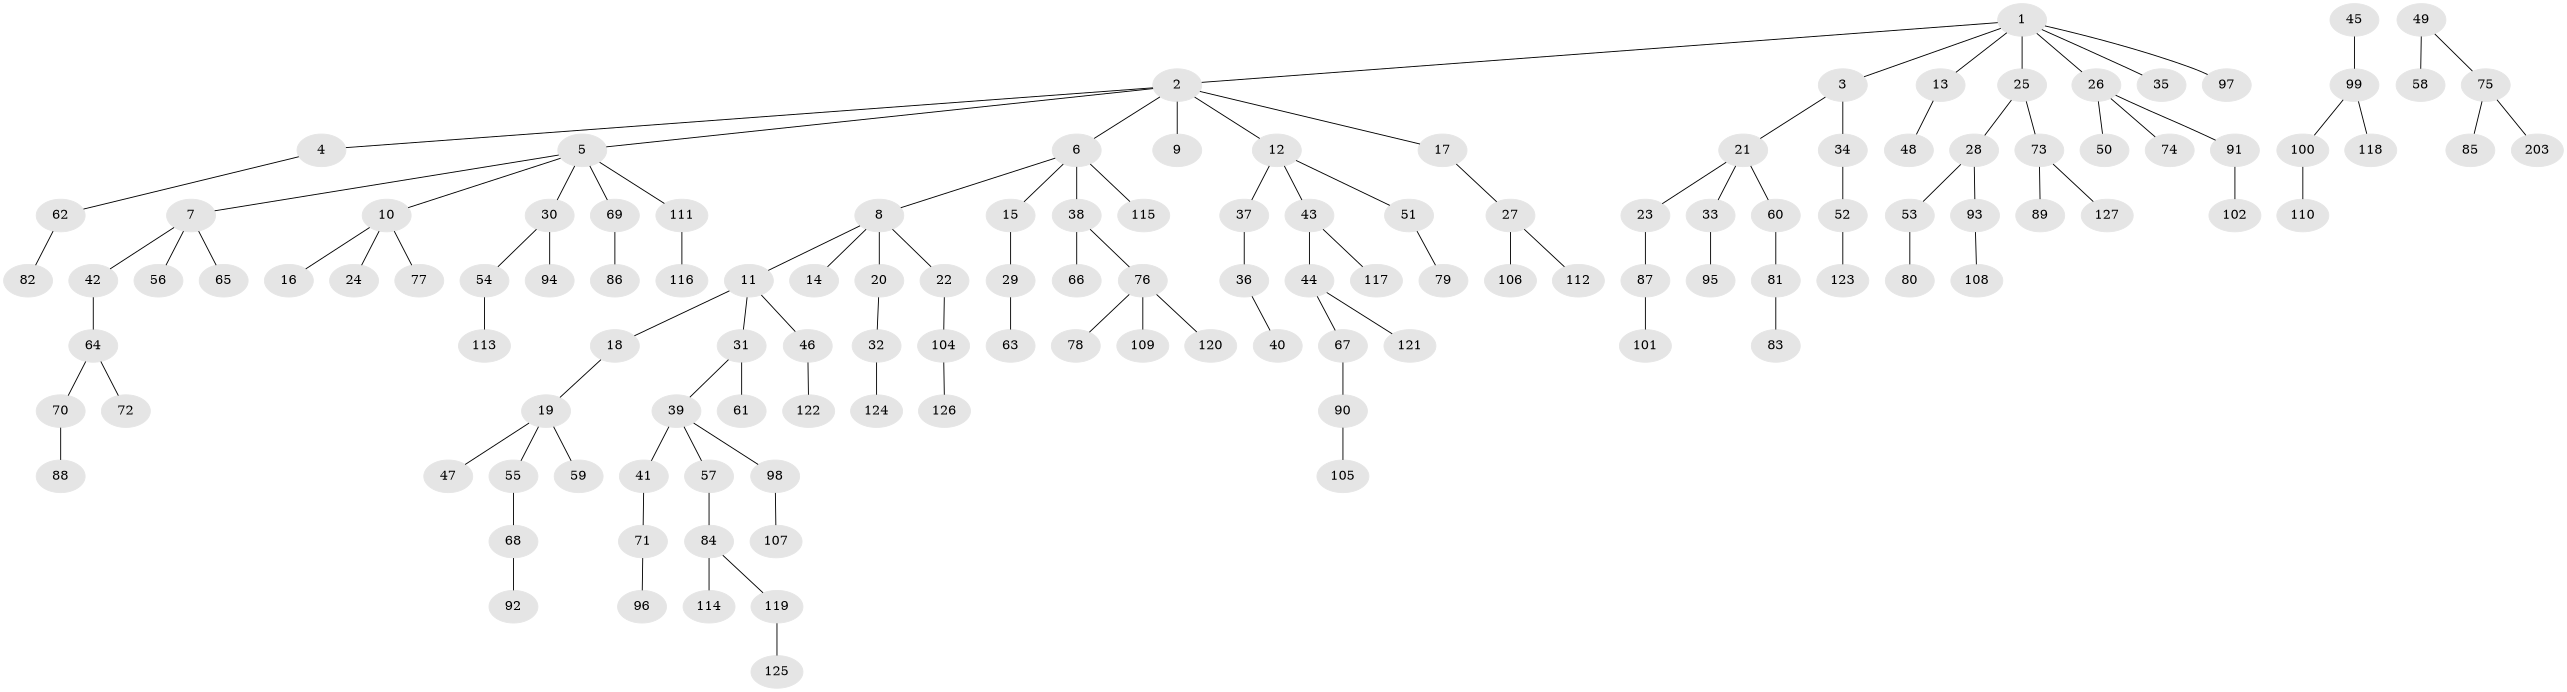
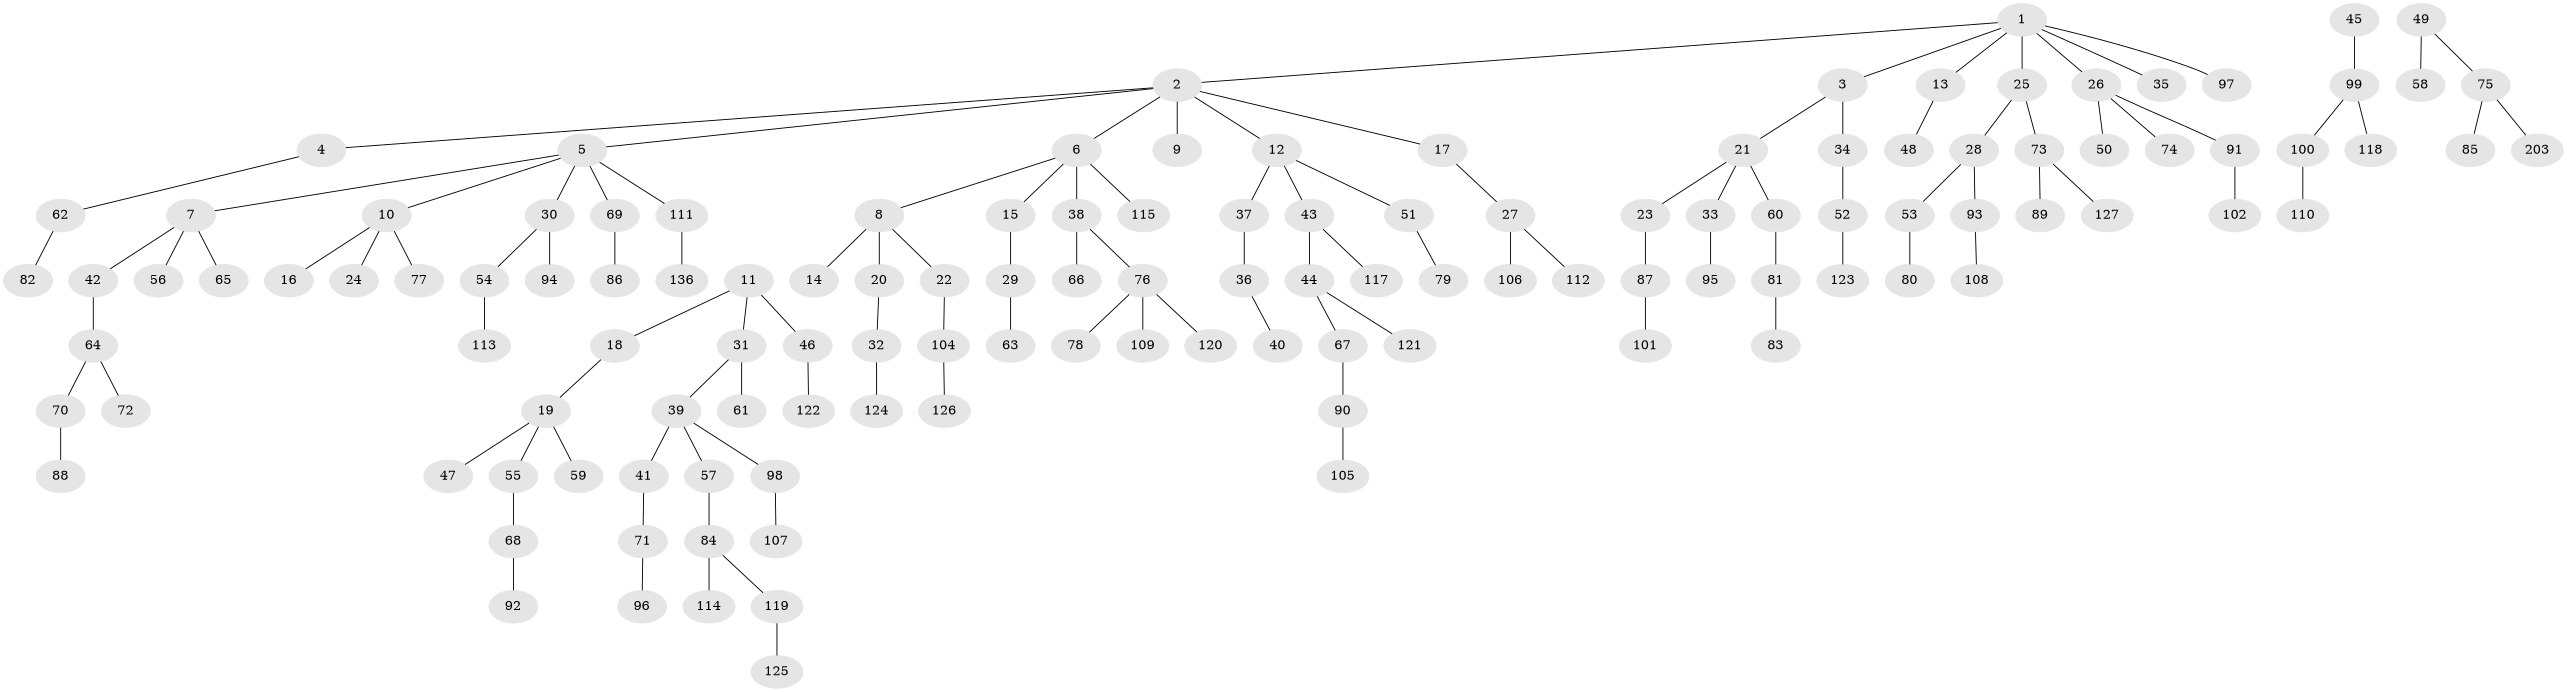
(814, 248) -> none
(682, 281) -> (682, 281)
